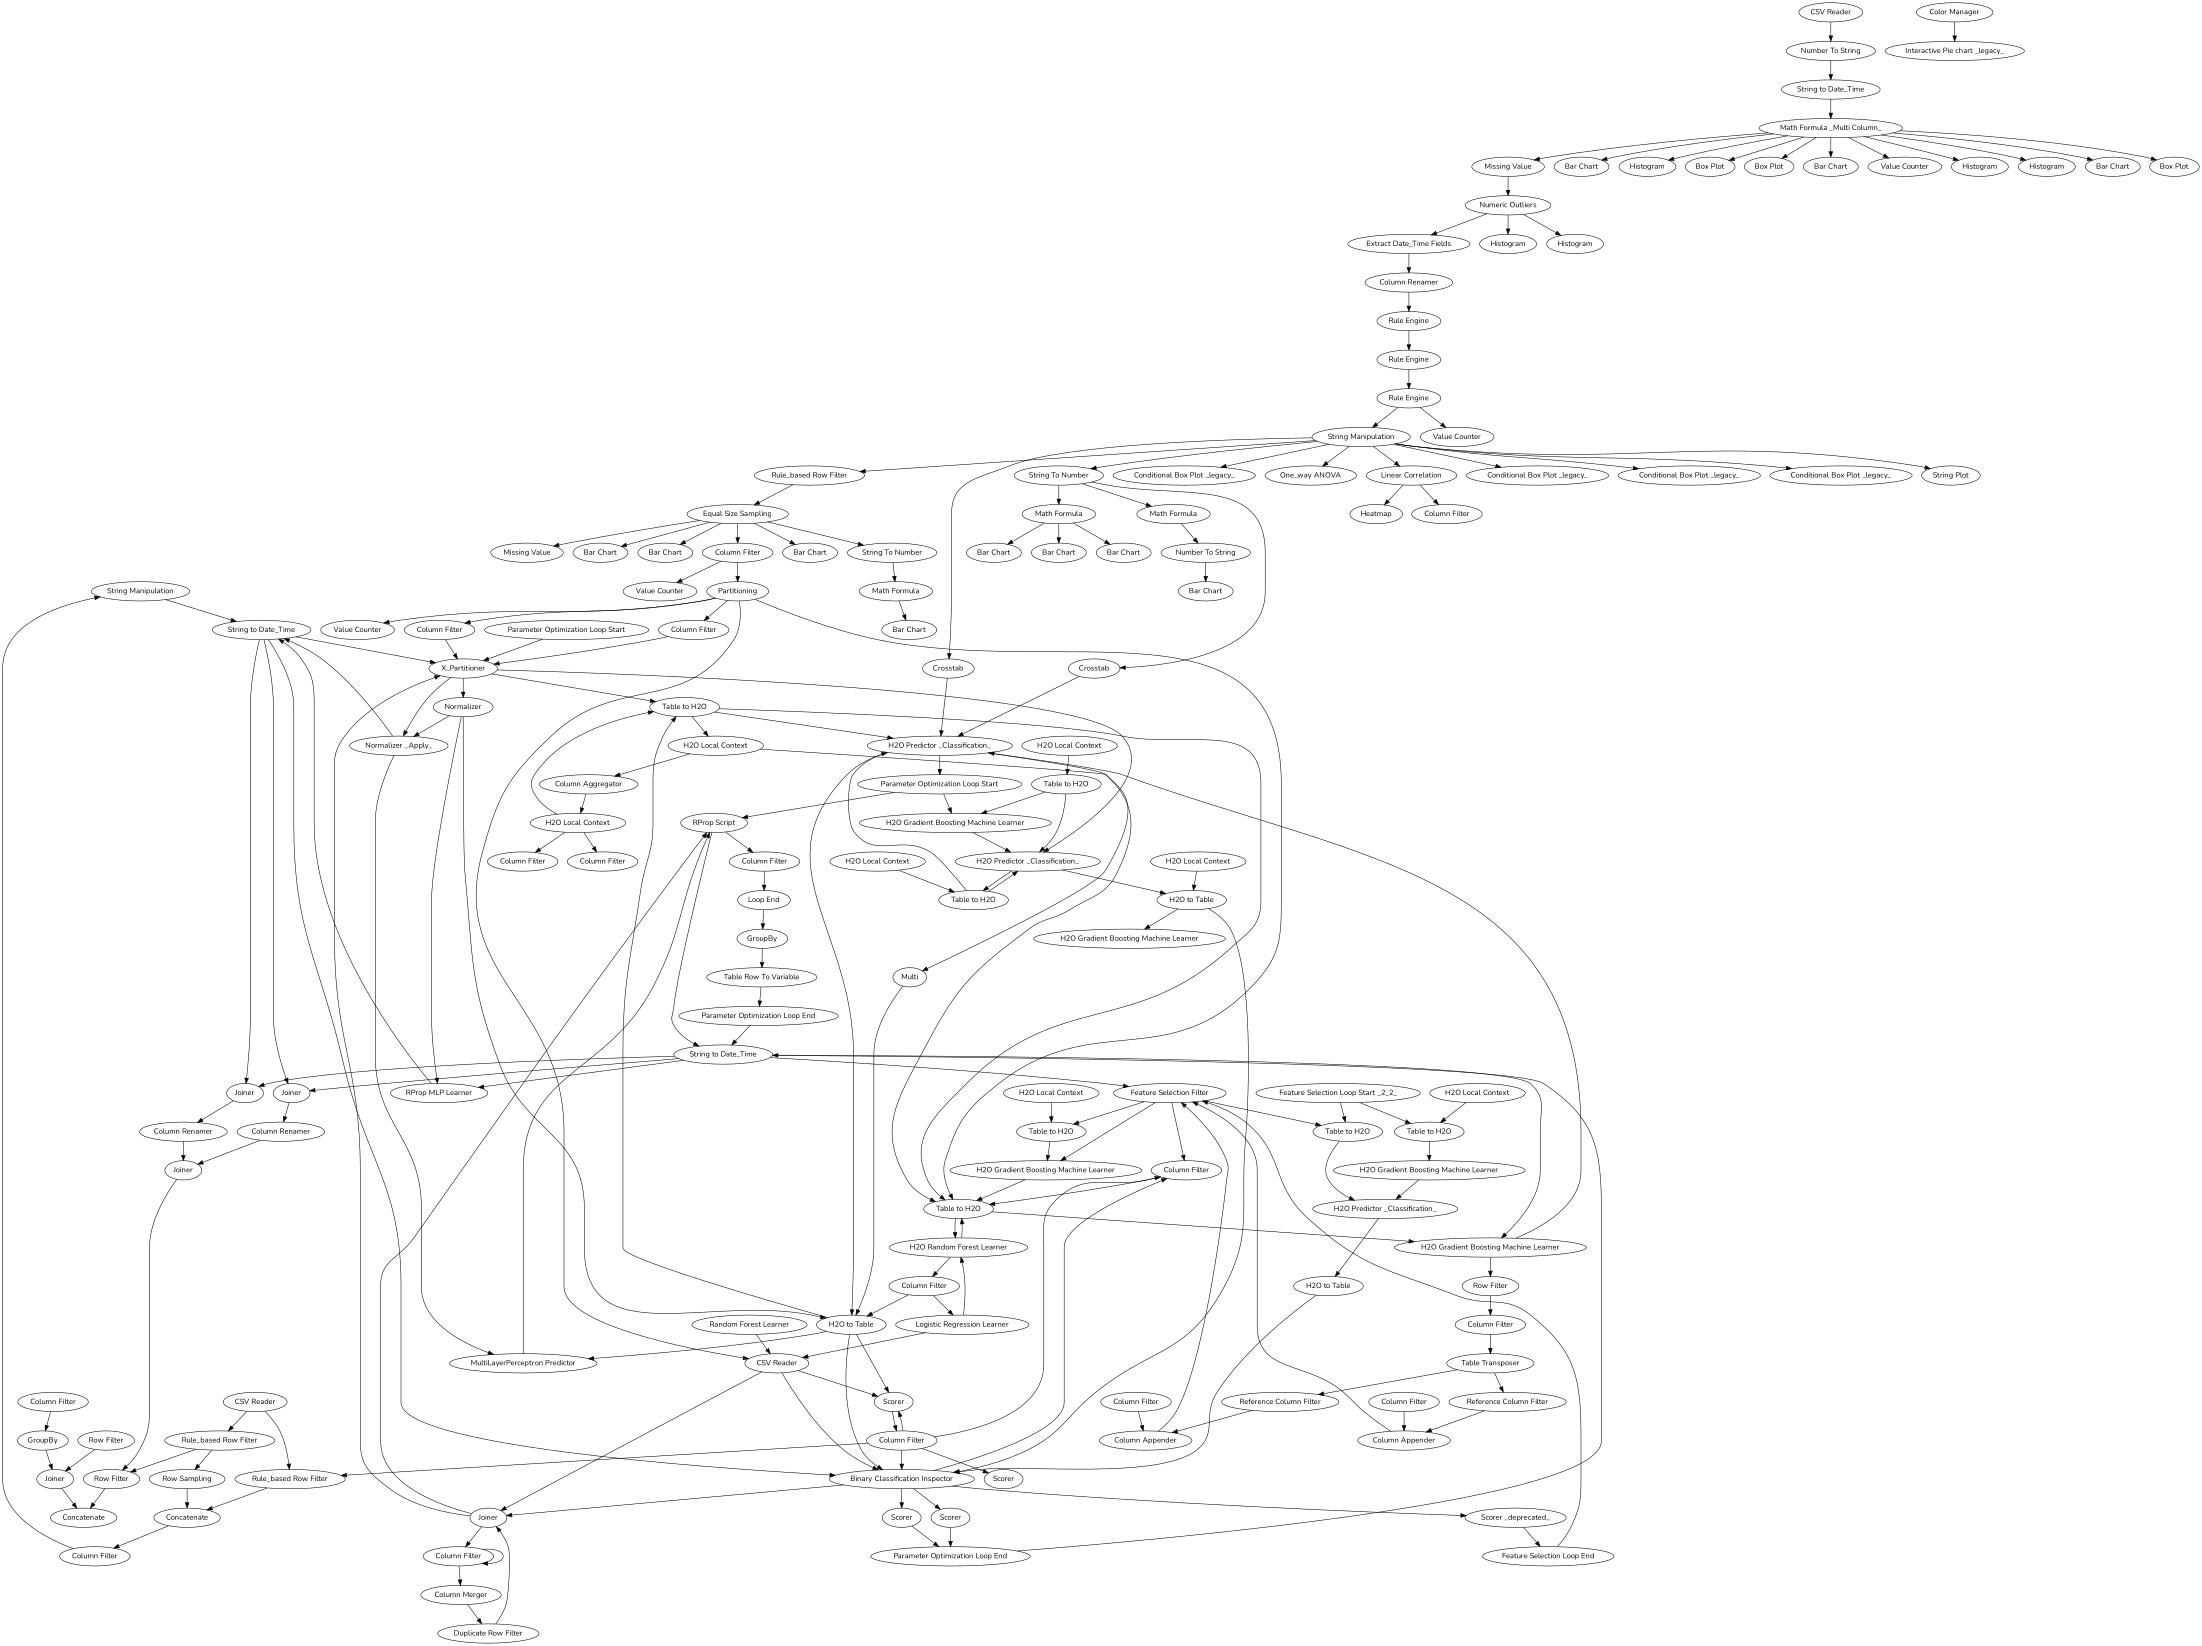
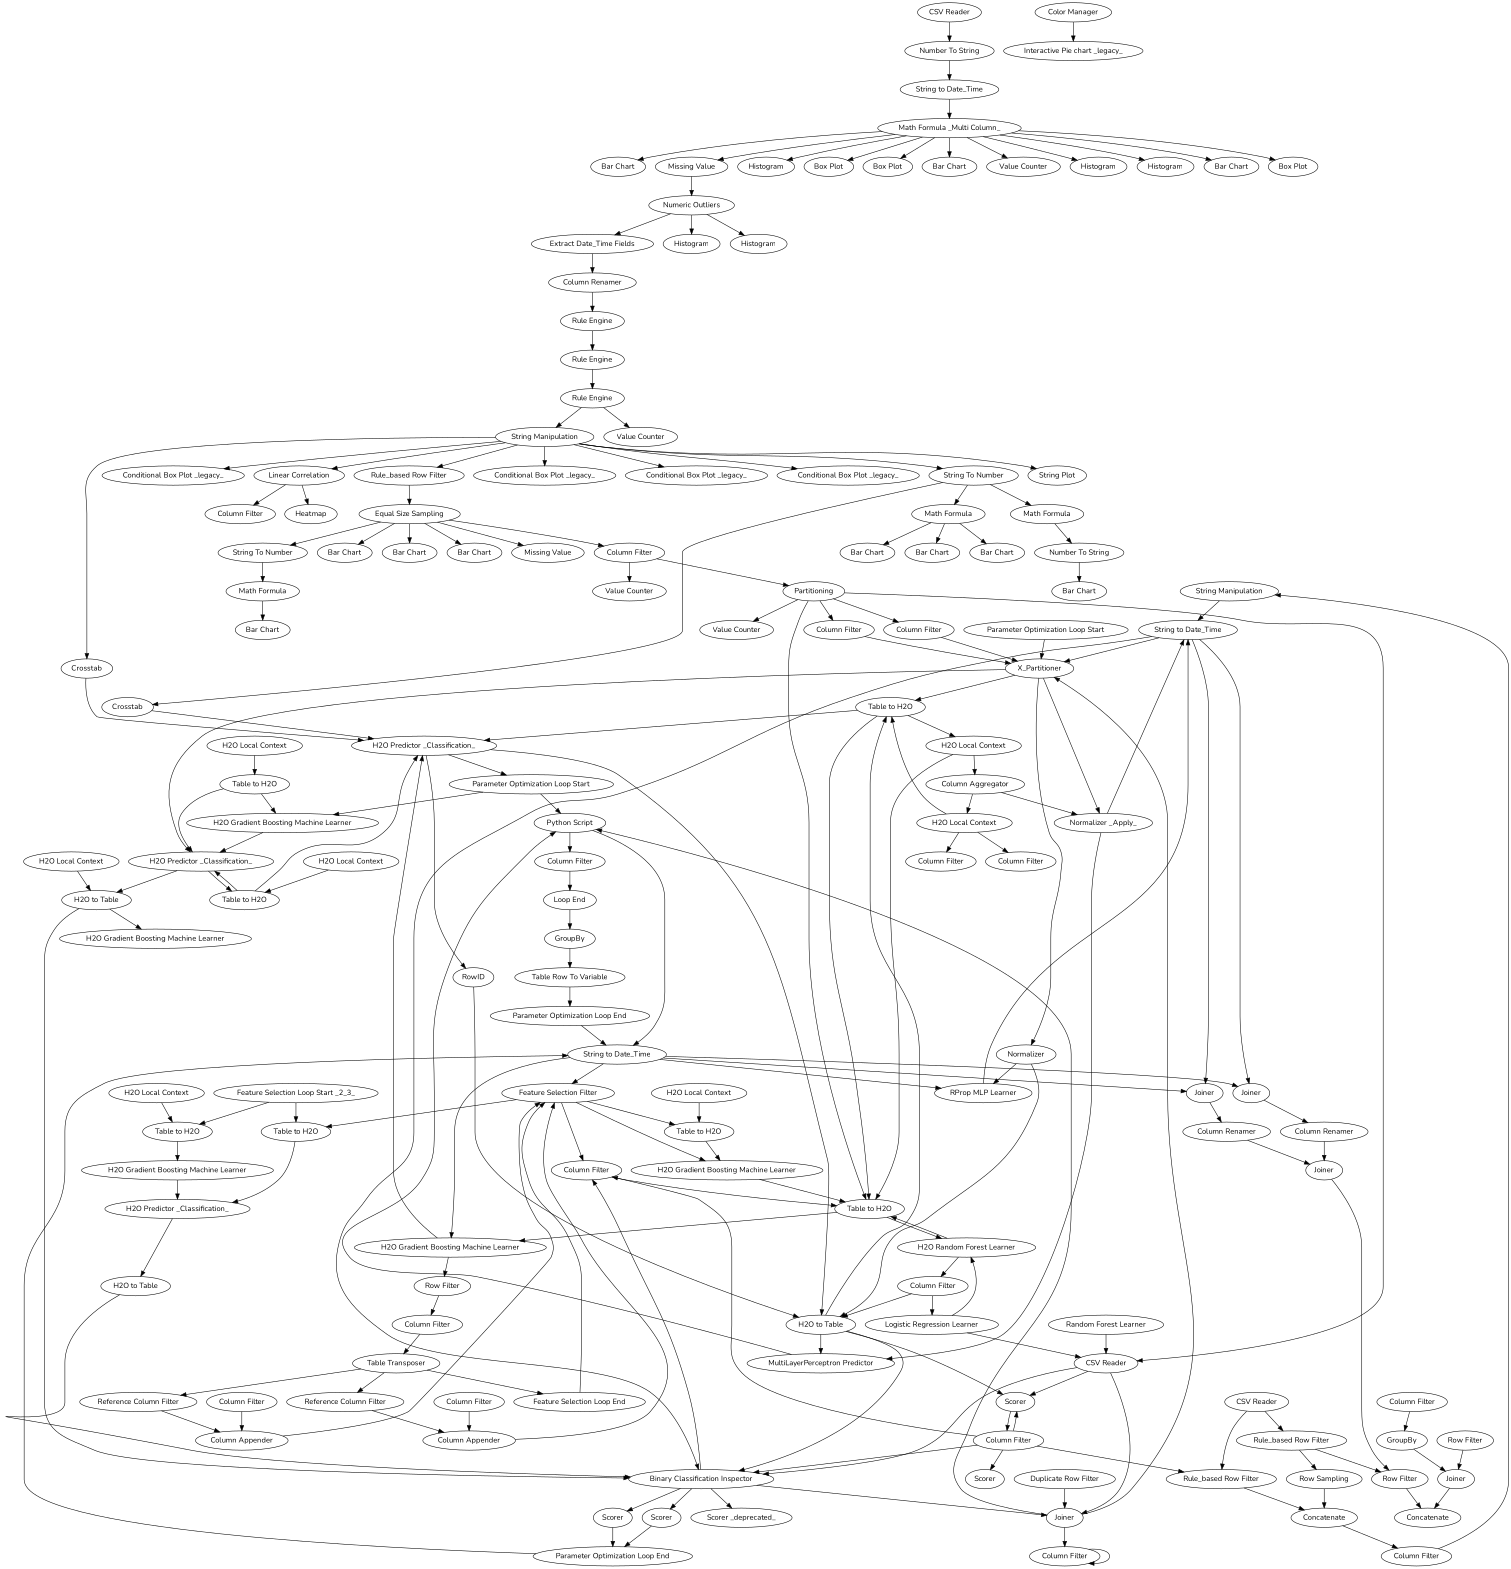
(1311, 476) -> none
(434, 725) -> (1037, 803)
(714, 823) -> (570, 823)
(910, 977) -> (473, 977)
(1338, 1093) -> (296, 1093)
(1530, 1535) -> (482, 1381)
(461, 1595) -> none
